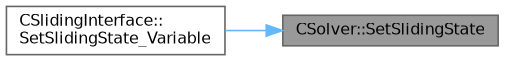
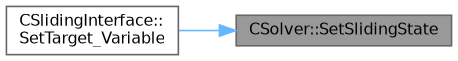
(116, 31) -> (92, 31)
